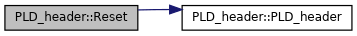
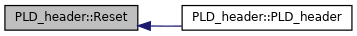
(154, 10) -> (166, 26)
